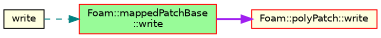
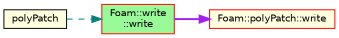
(24, 19) -> (35, 19)
(148, 19) -> (138, 19)
